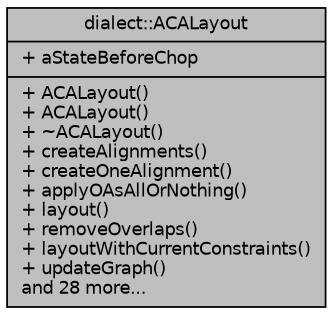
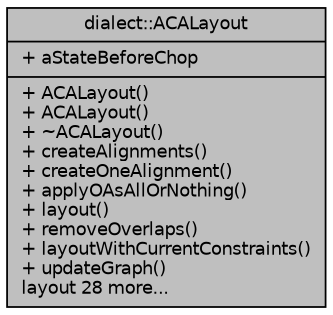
(84, 288) -> (96, 288)
